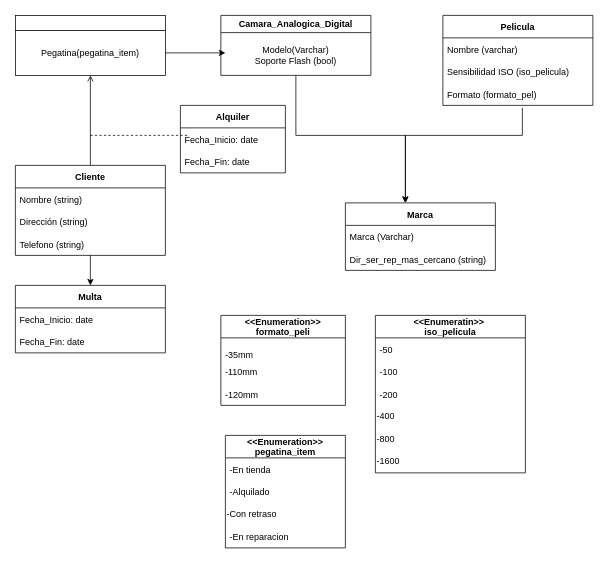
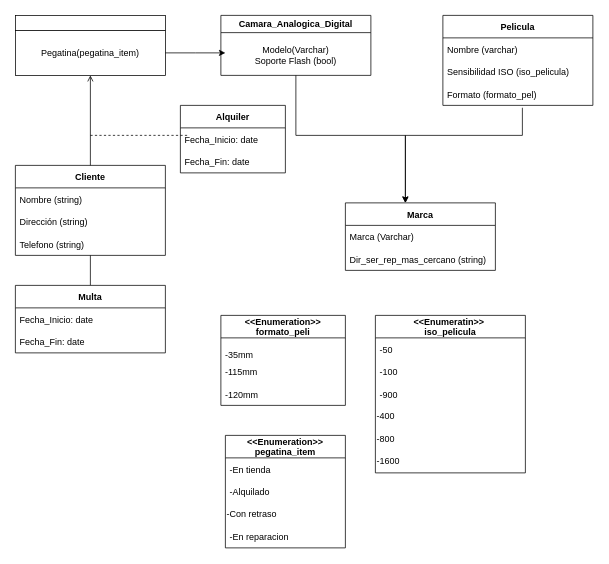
(90, 279) -> (90, 280)
(240, 372) -> (240, 372)
(390, 395) -> (390, 395)
